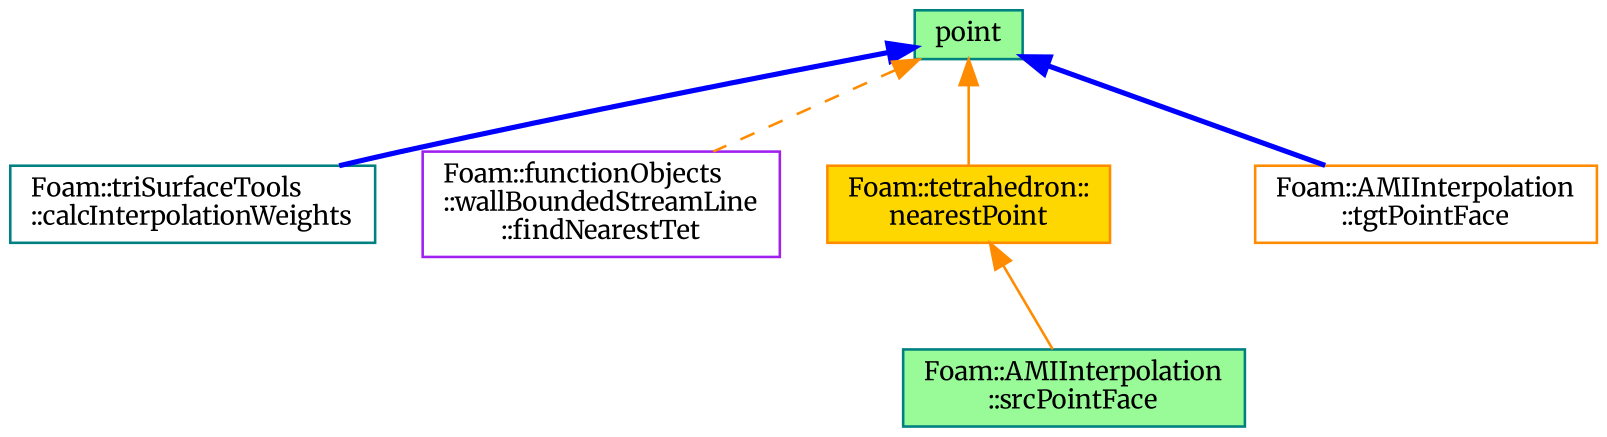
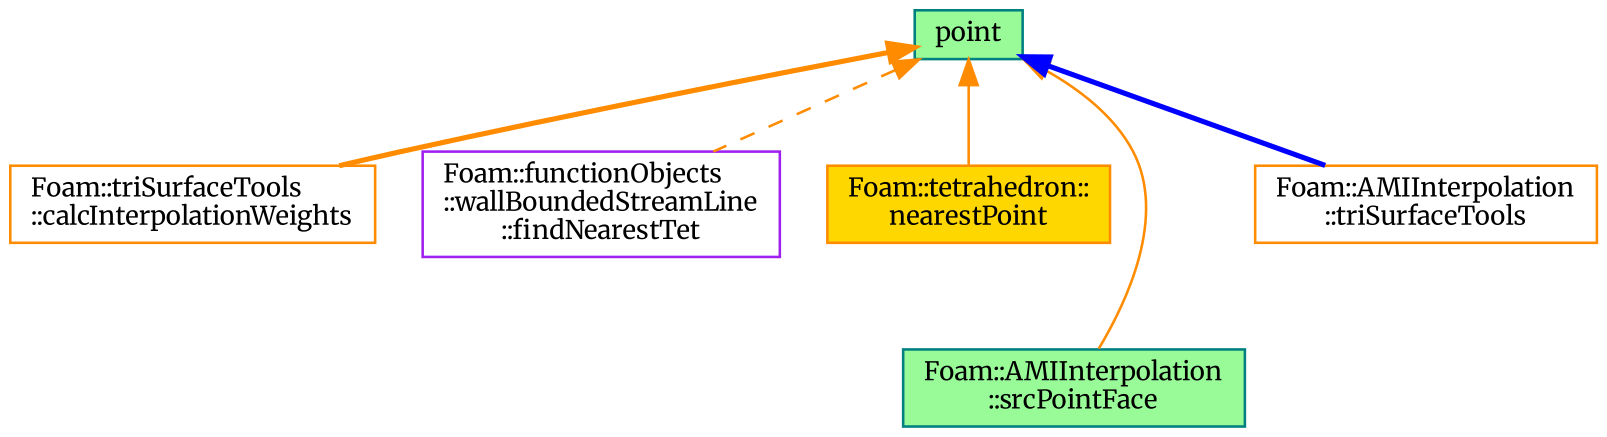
(613, 107) -> (613, 107)
(193, 204) -> (193, 204)
(1426, 204) -> (1426, 204)
(1028, 308) -> (1145, 194)
